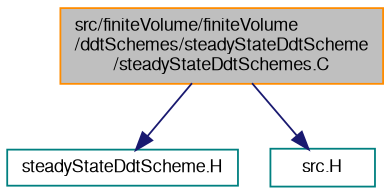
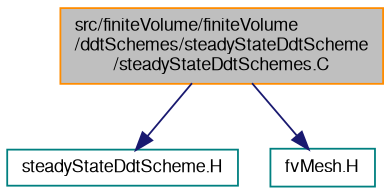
(323, 168) -> (323, 168)
